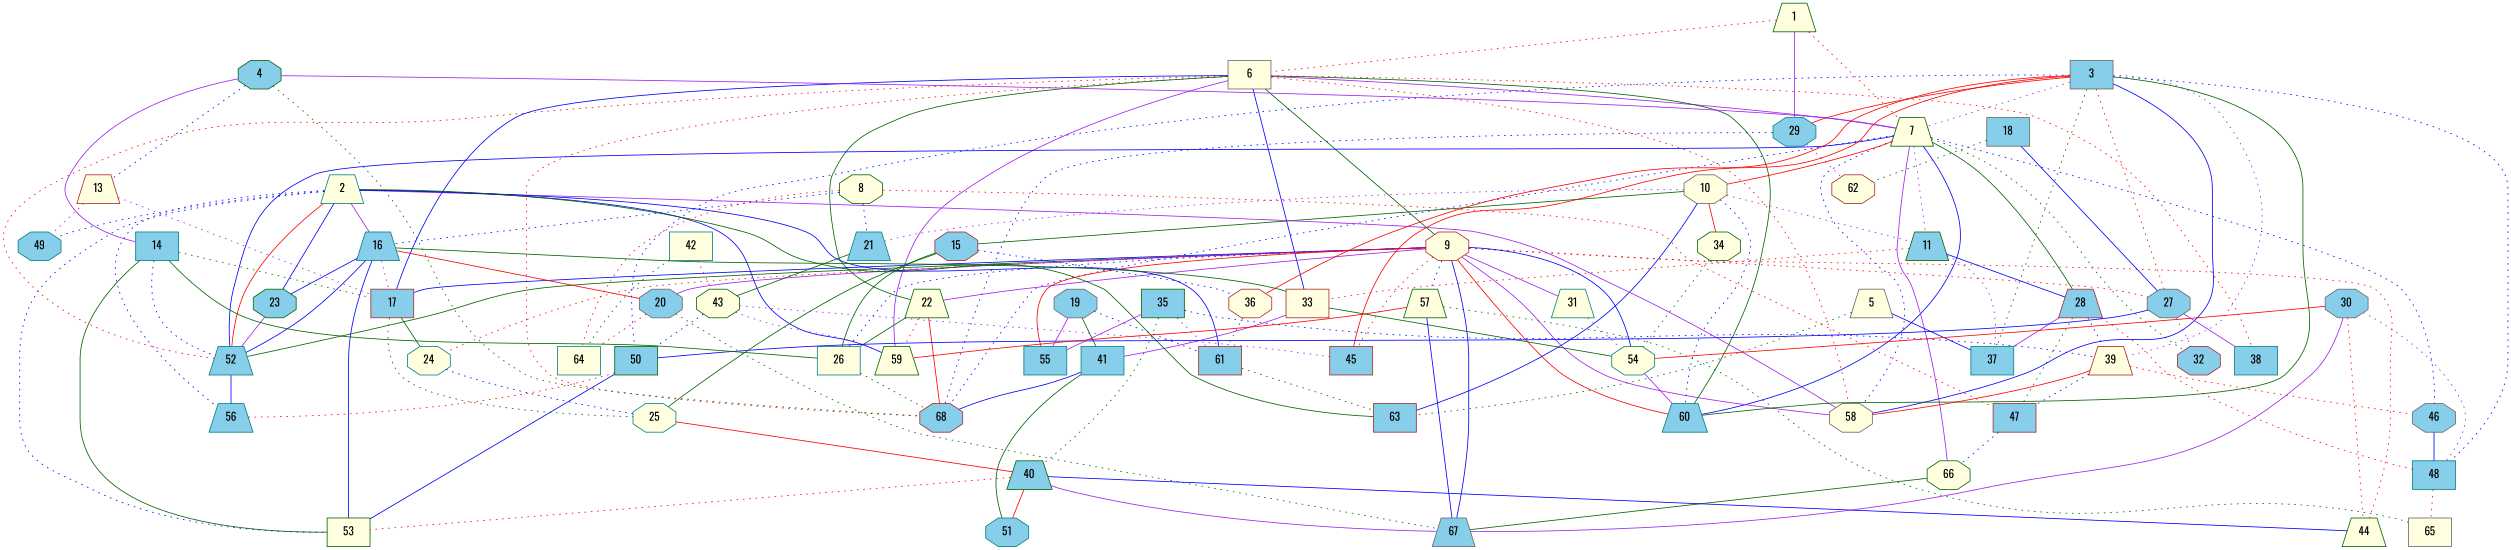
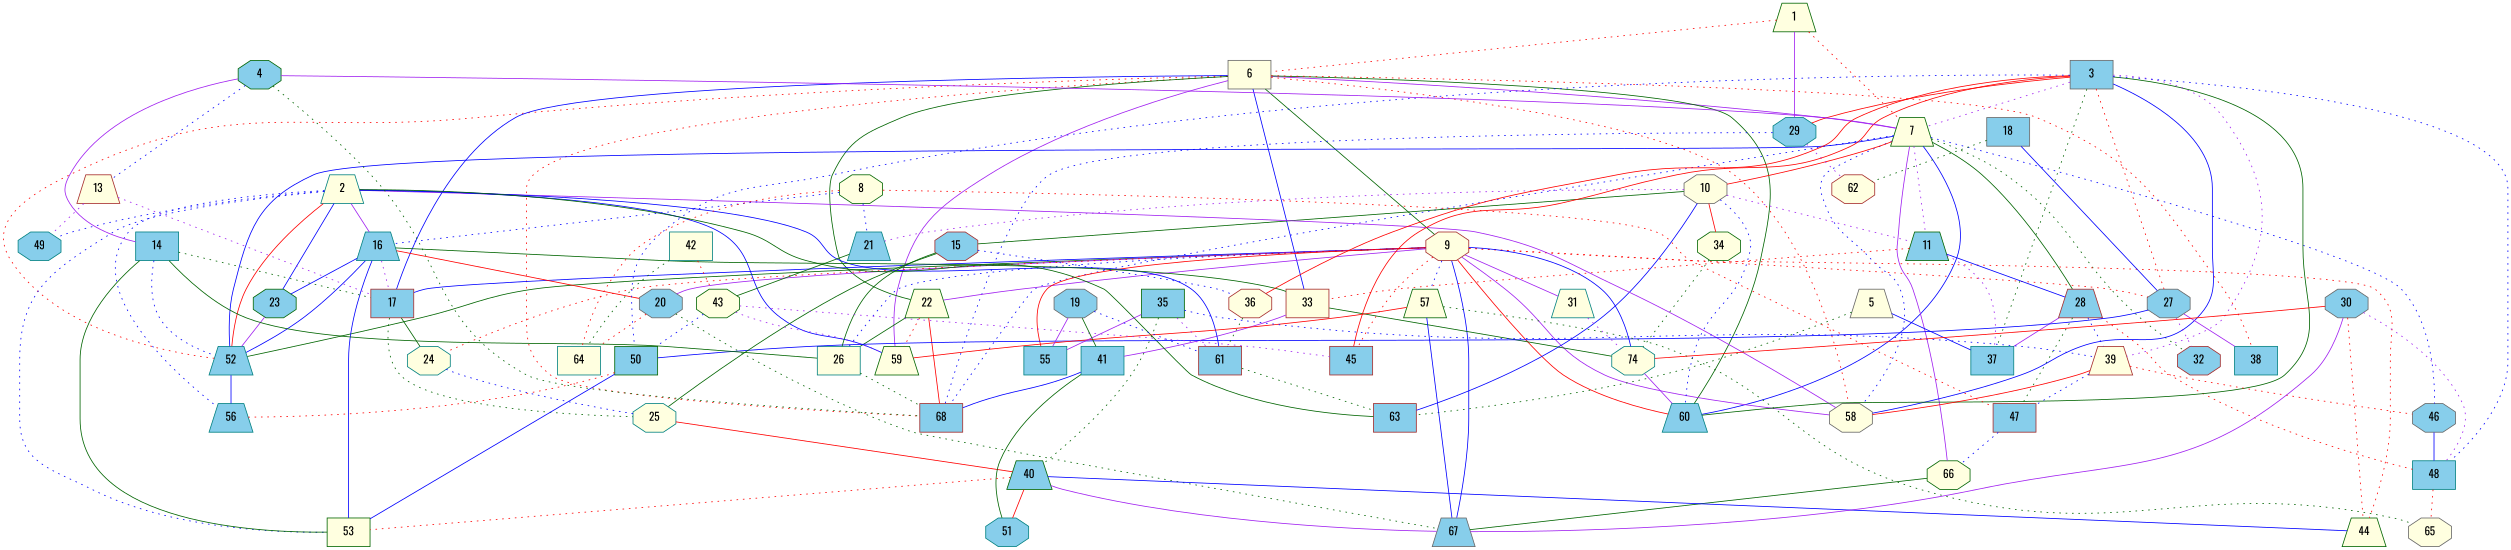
(1633, 361) -> (1633, 361)
(941, 418) -> (941, 418)
(2430, 532) -> (2430, 532)
